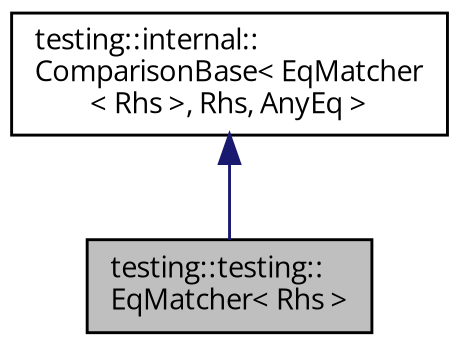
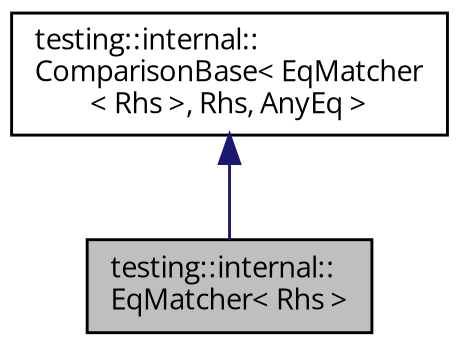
(230, 286) -> (230, 286)
